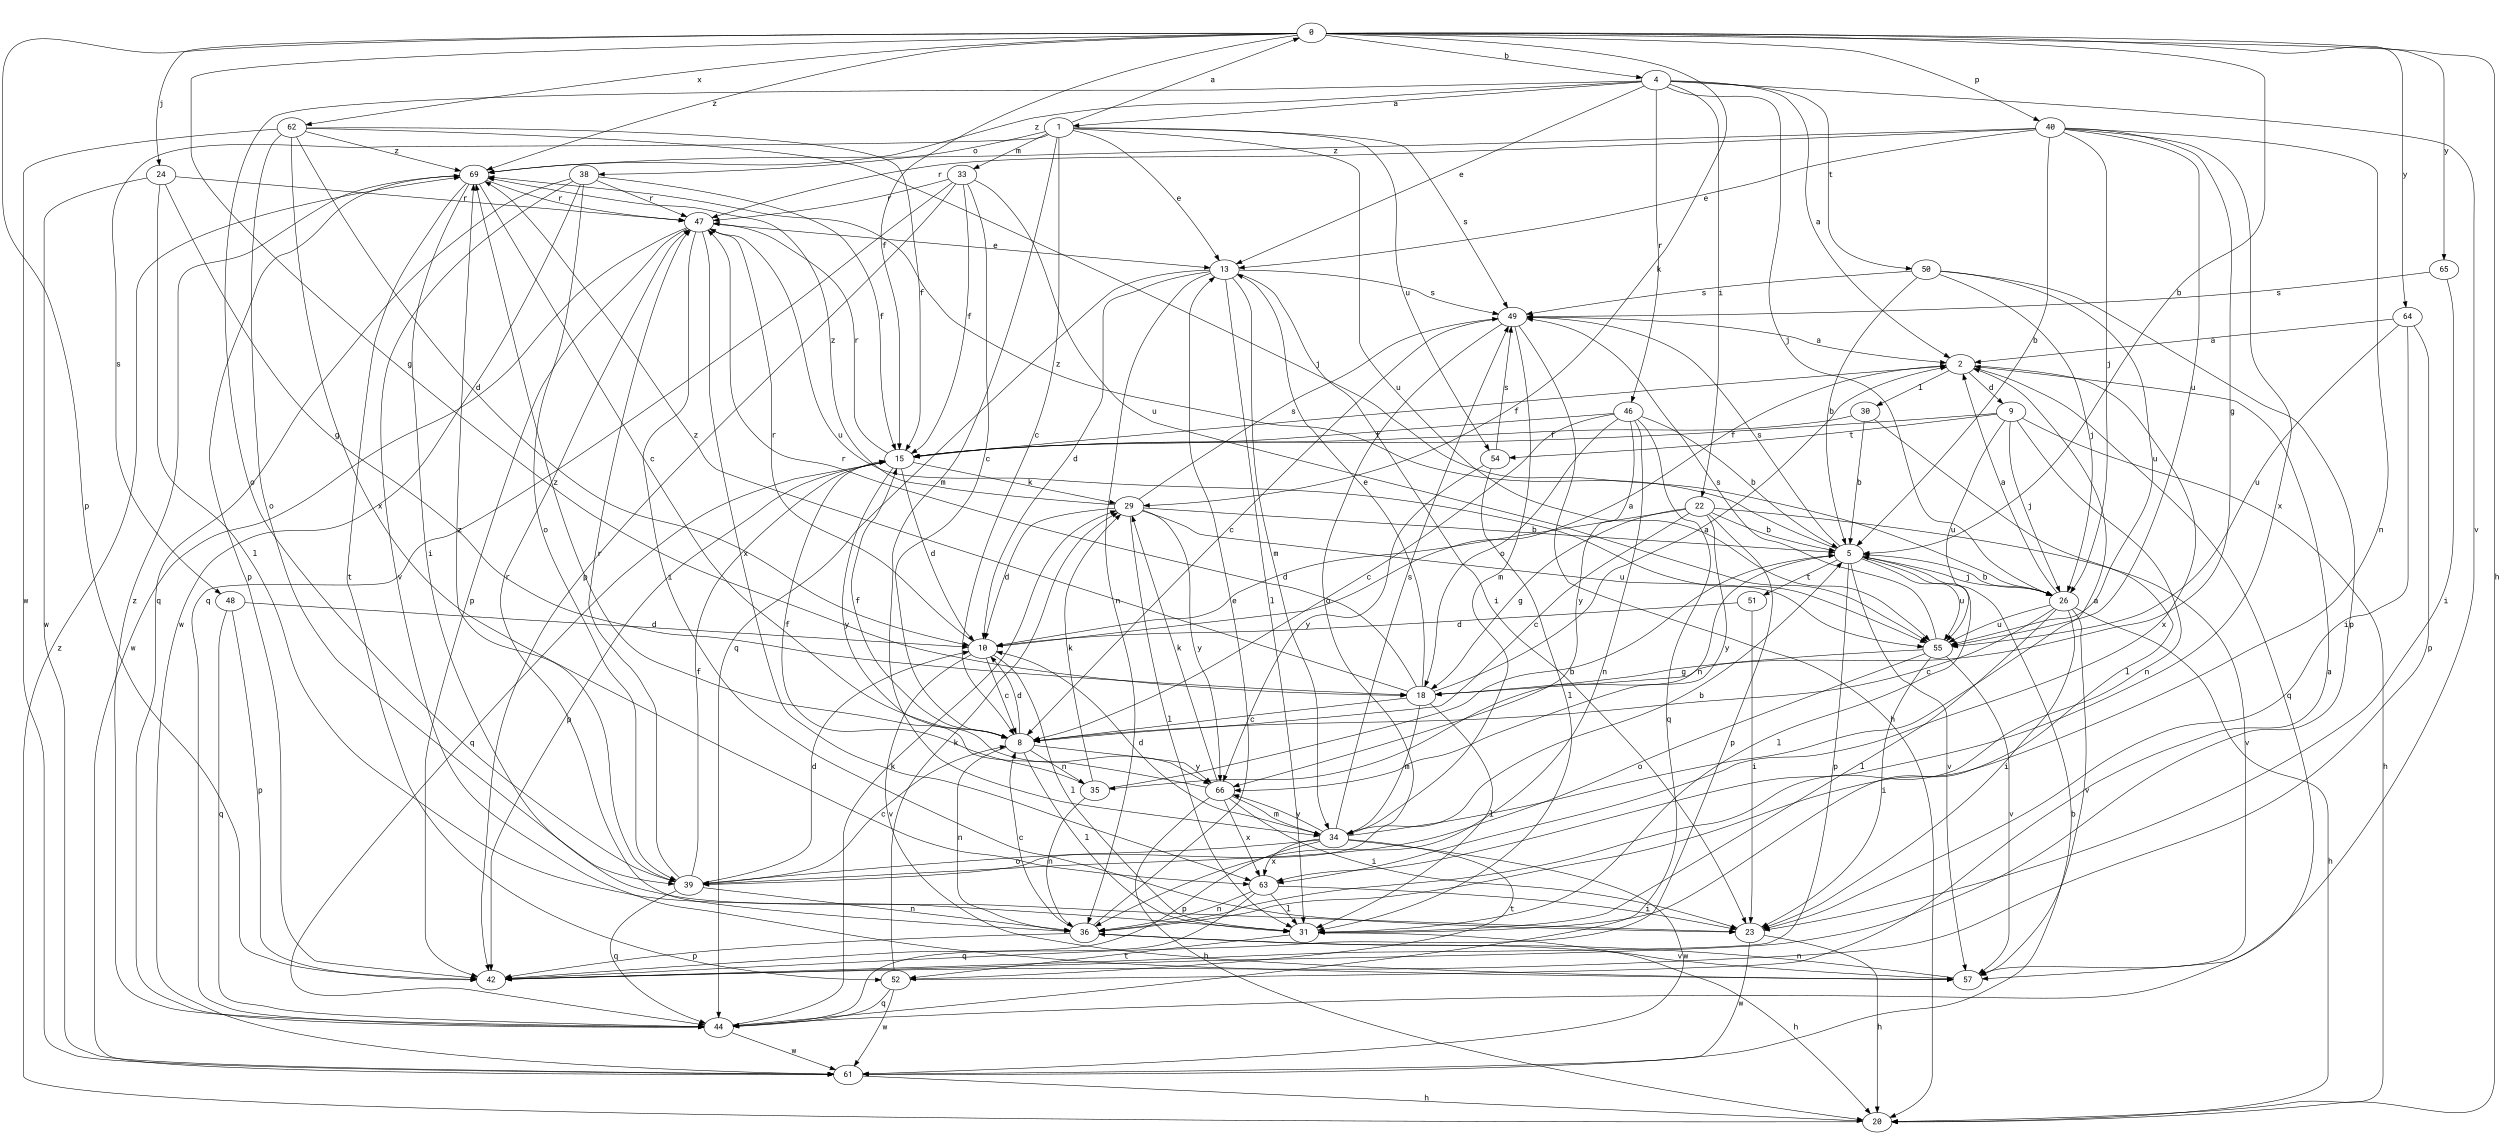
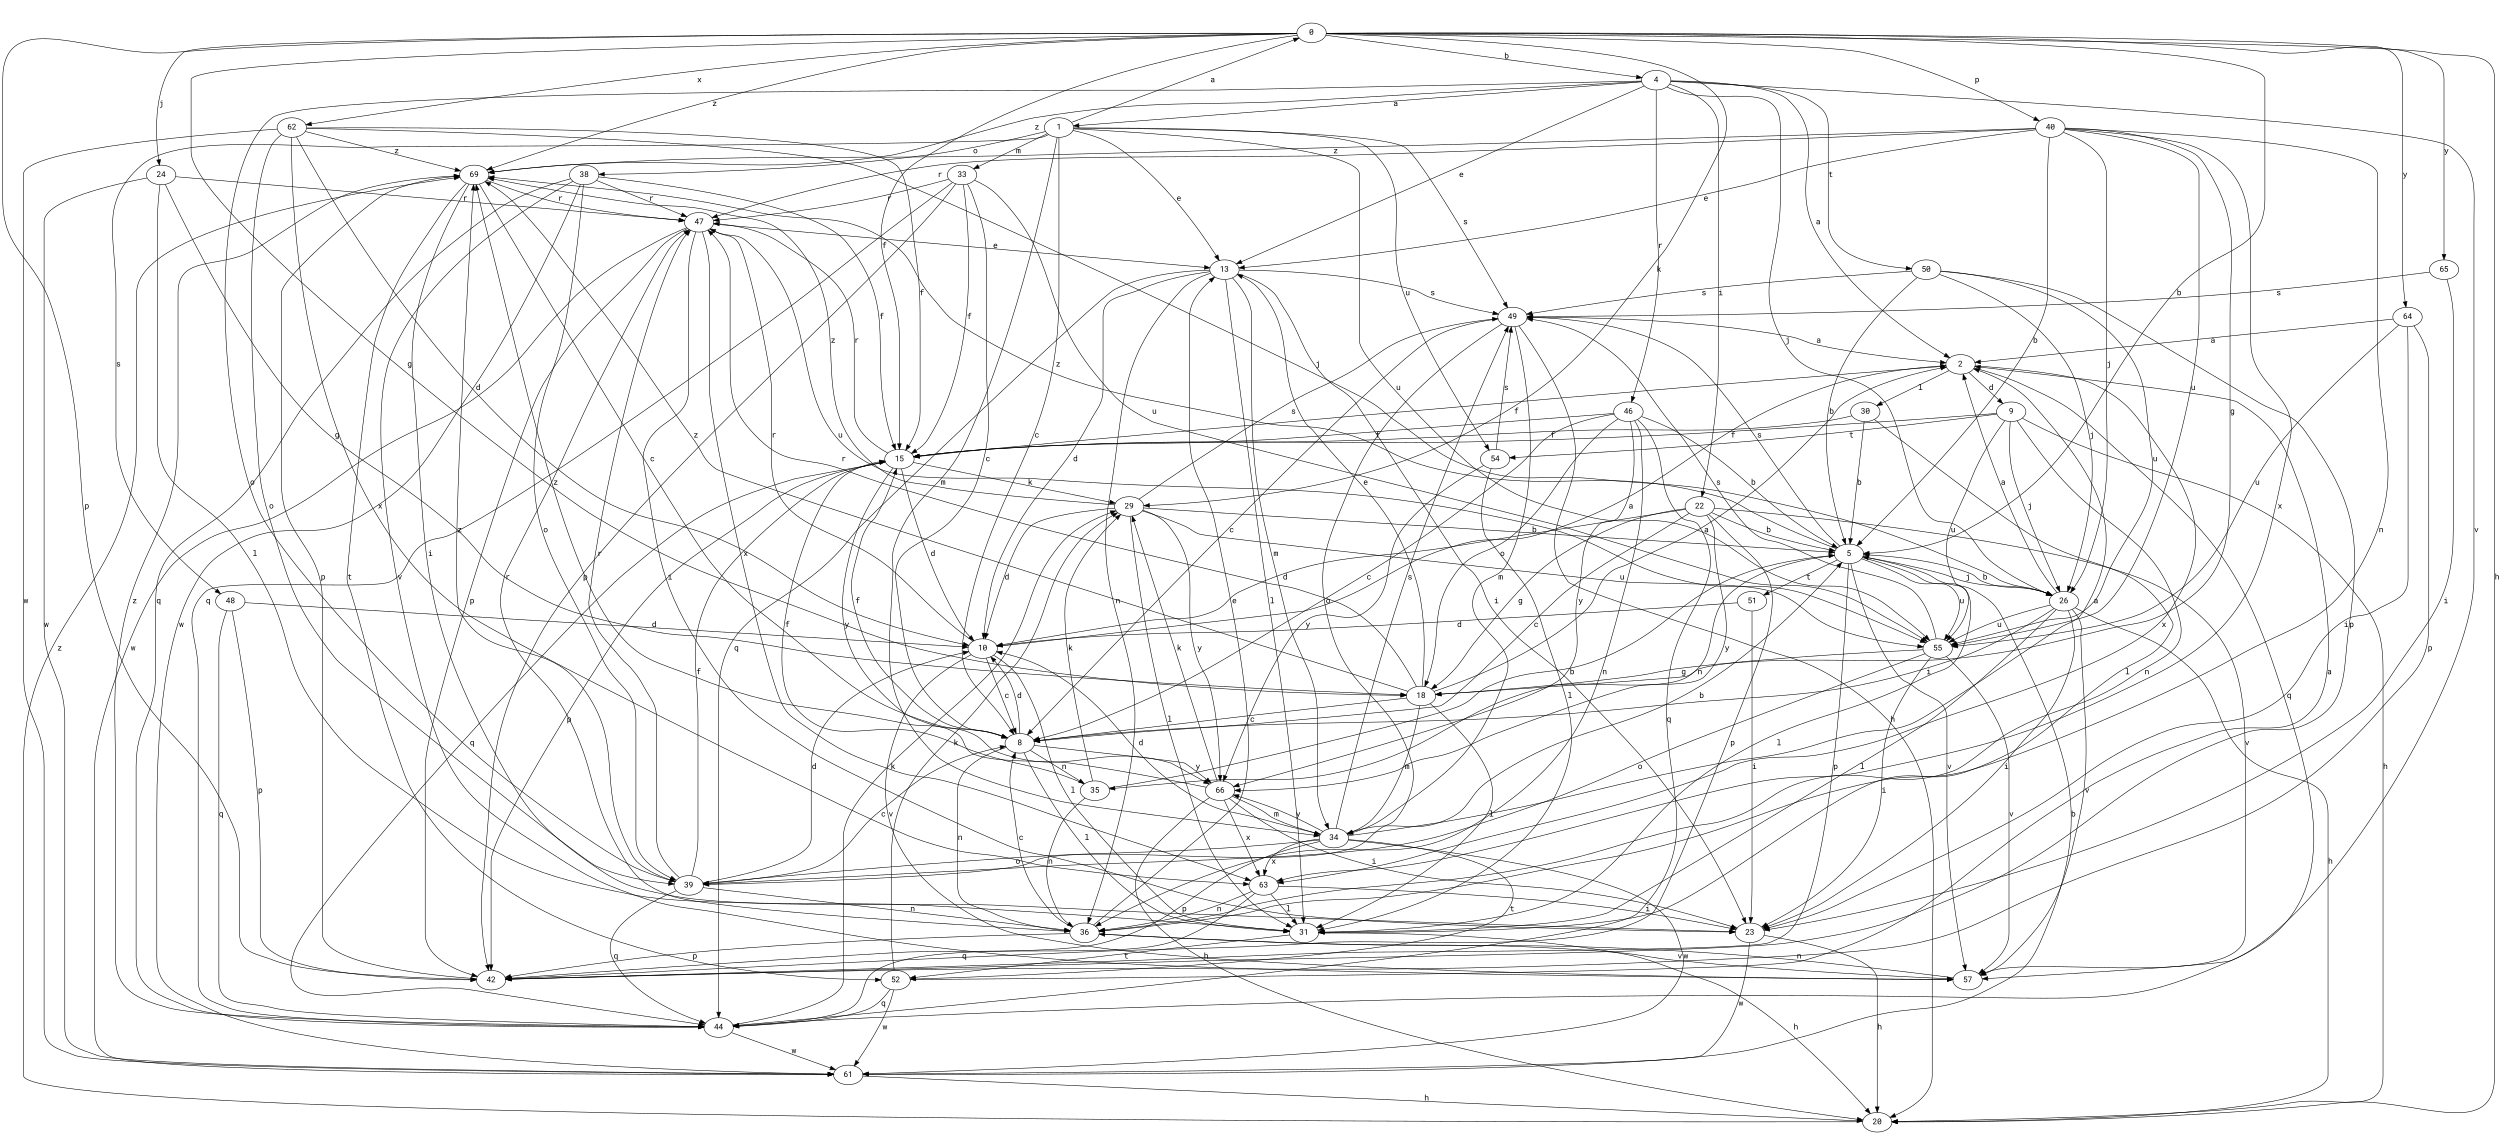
(247, 582) -> (312, 560)
(1929, 672) -> (1929, 672)
